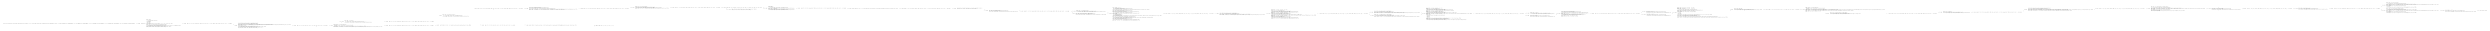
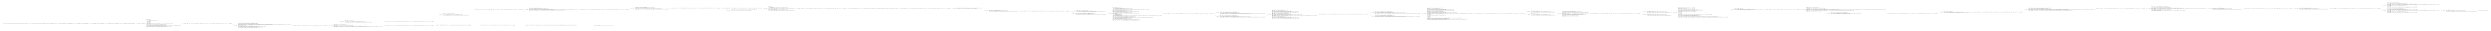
none -> (1241, 16)
